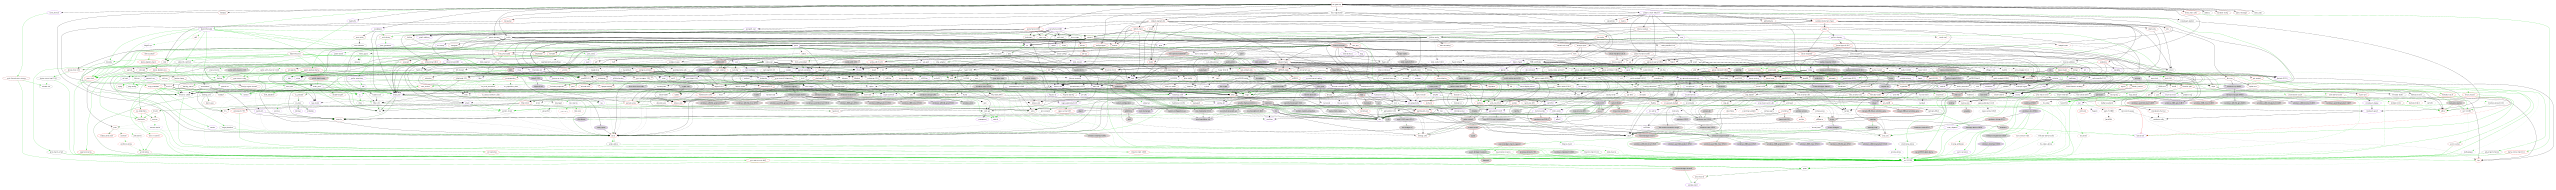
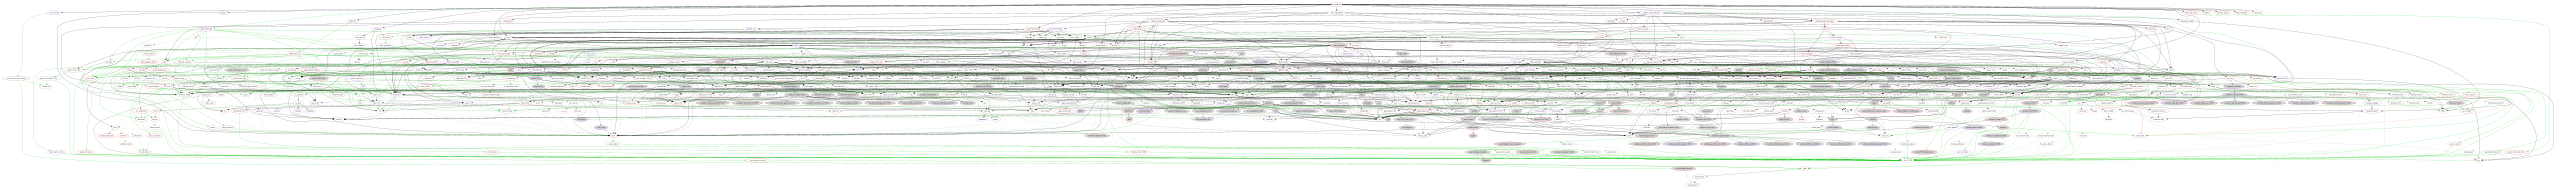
(427, 95) -> (368, 99)
